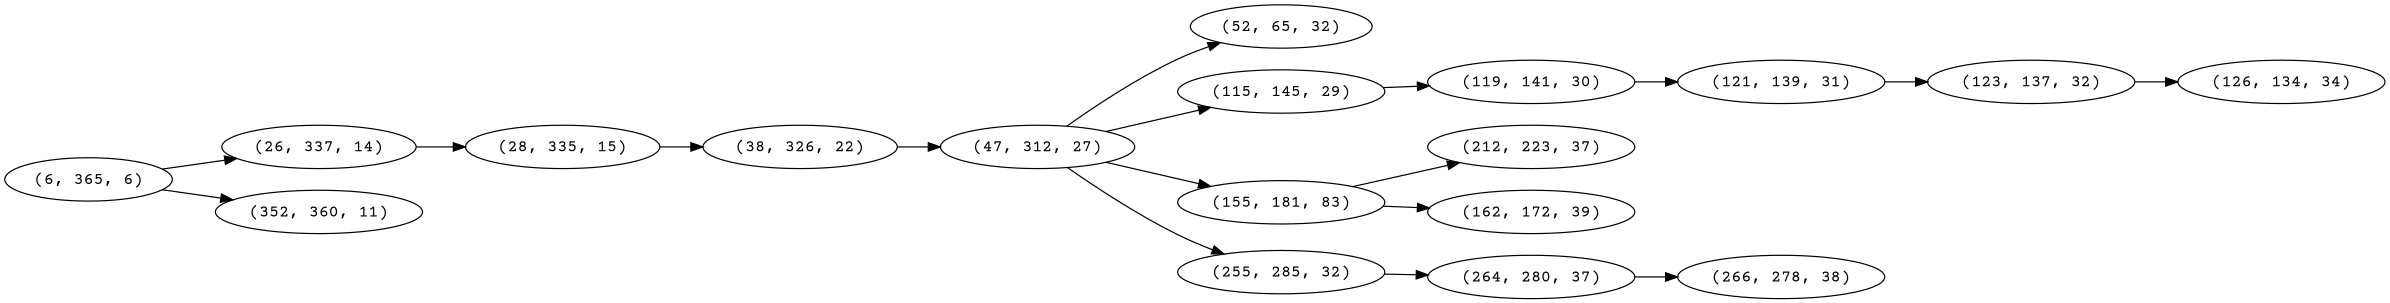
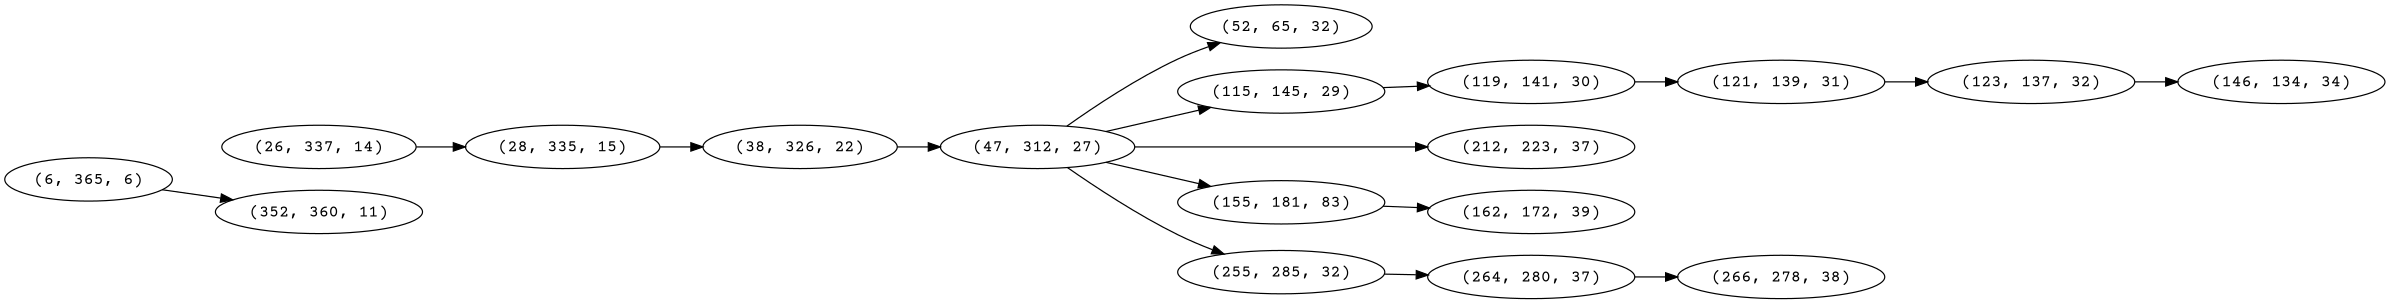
(2281, 82) -> (2281, 82)
(193, 165) -> none
(1400, 176) -> (1275, 147)
